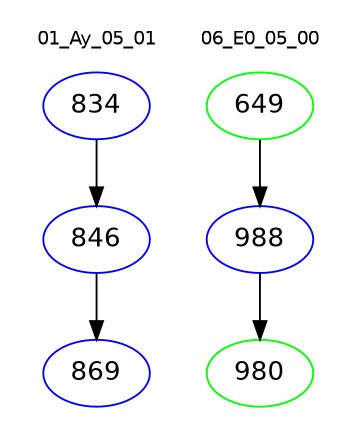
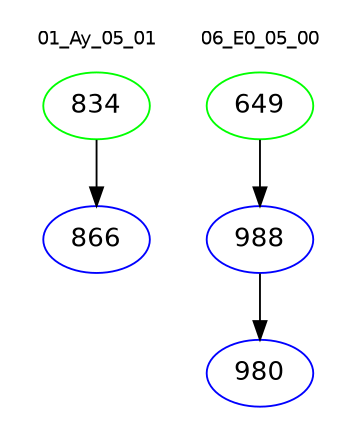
(97, 106) -> (97, 106)
(97, 240) -> (97, 240)
(97, 373) -> none
(260, 373) -> (260, 373)
